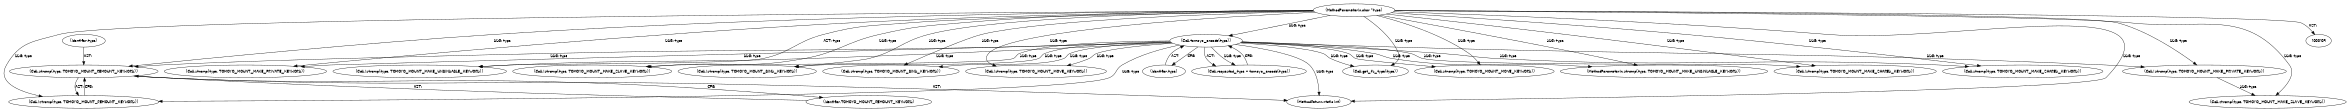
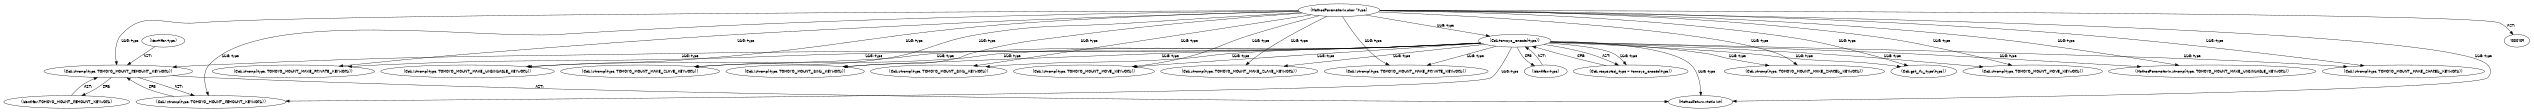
(832, 41) -> (914, 41)
(2234, 86) -> (1386, 55)
